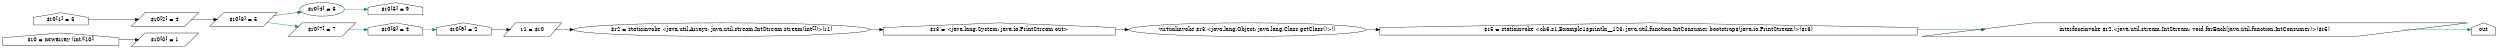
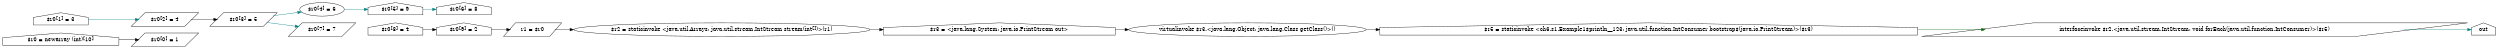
none -> (464, 9)
(285, 14) -> (285, 14)
(112, 20) -> (112, 20)
(356, 30) -> none
(428, 30) -> (428, 30)
